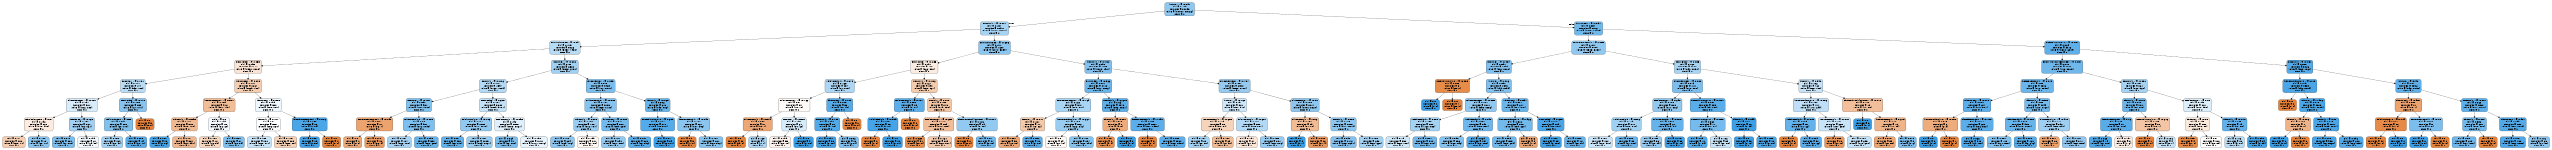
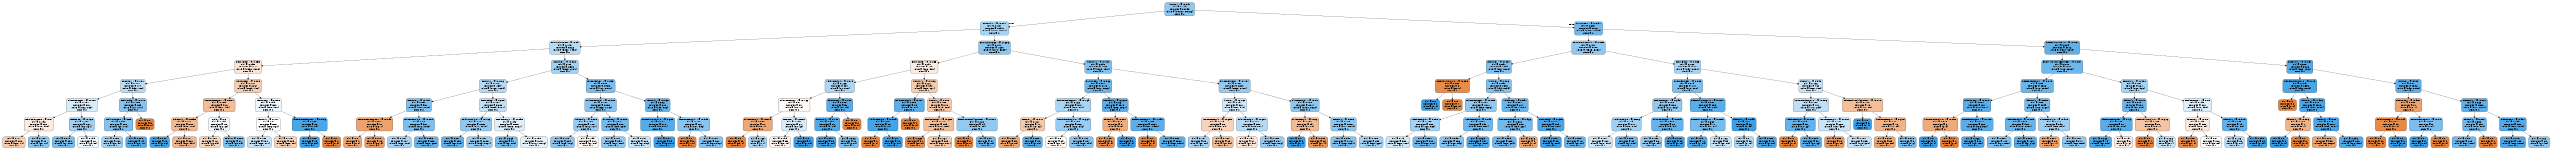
(234, 142) -> (234, 142)
(640, 142) -> (640, 142)
(1744, 142) -> (1744, 142)
(2025, 142) -> (2025, 142)
(2324, 142) -> (2324, 142)
